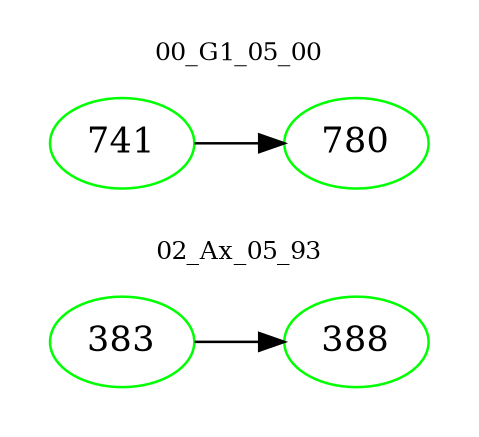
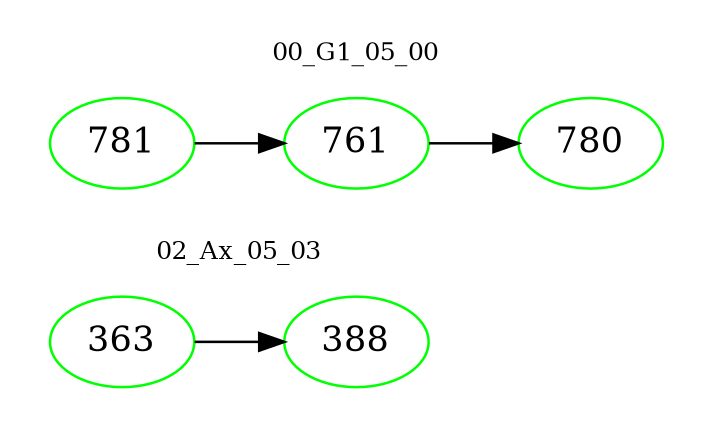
(122, 143) -> (356, 143)
none -> (122, 143)
(239, 253) -> (239, 253)
(122, 342) -> (122, 342)
